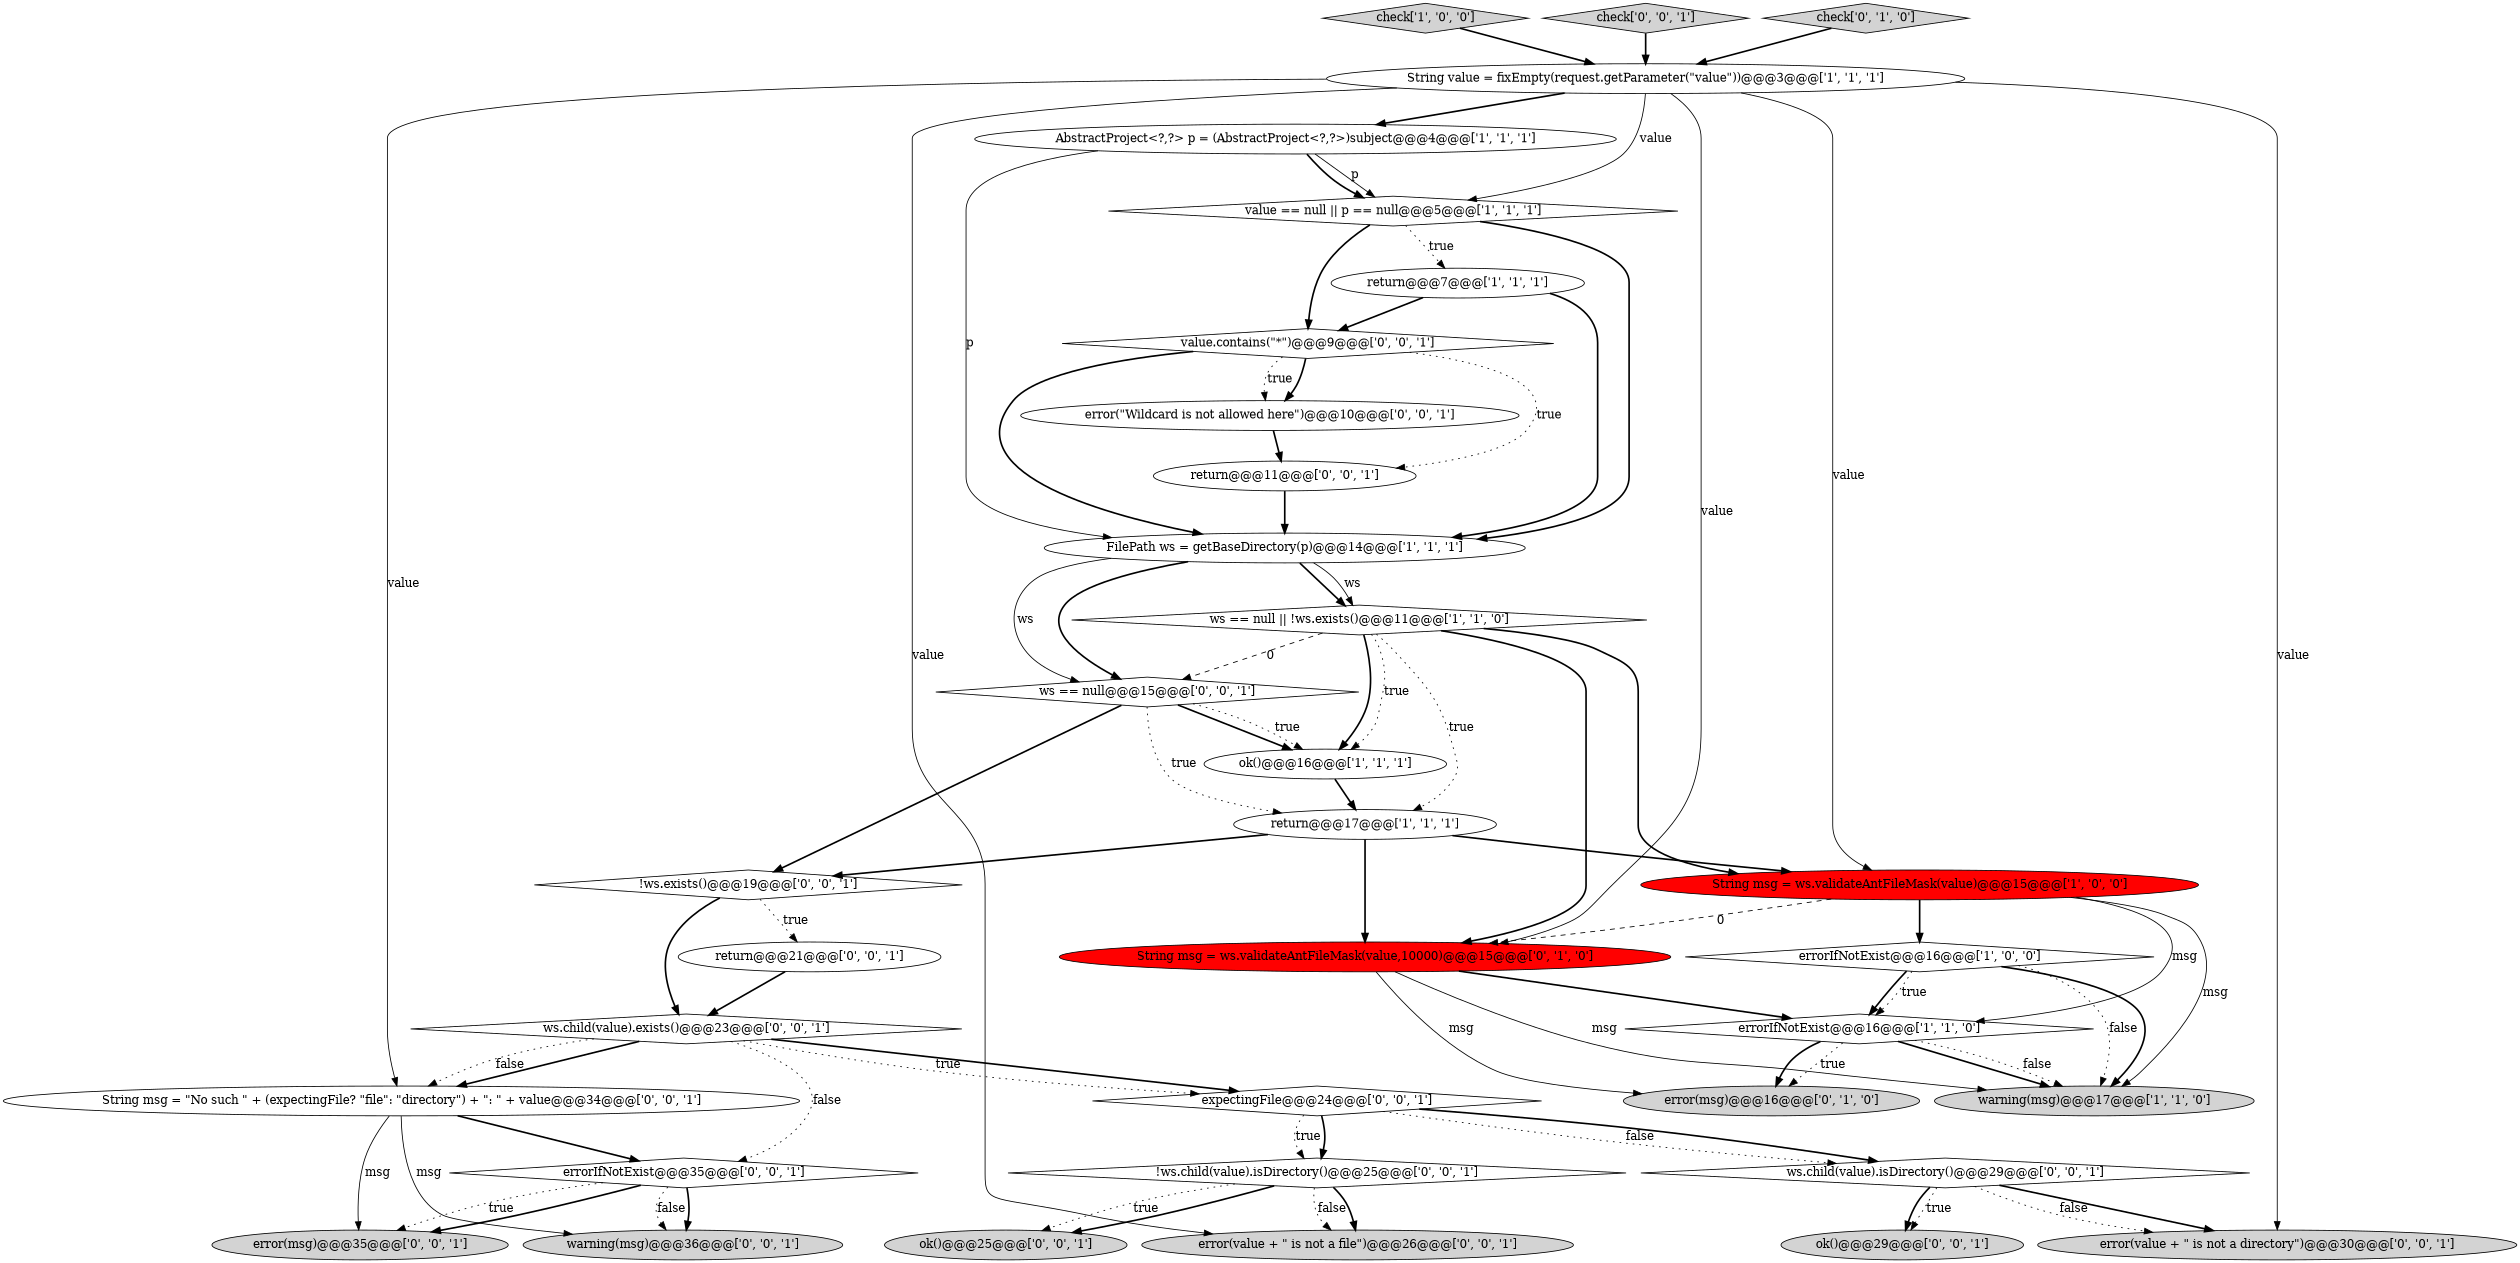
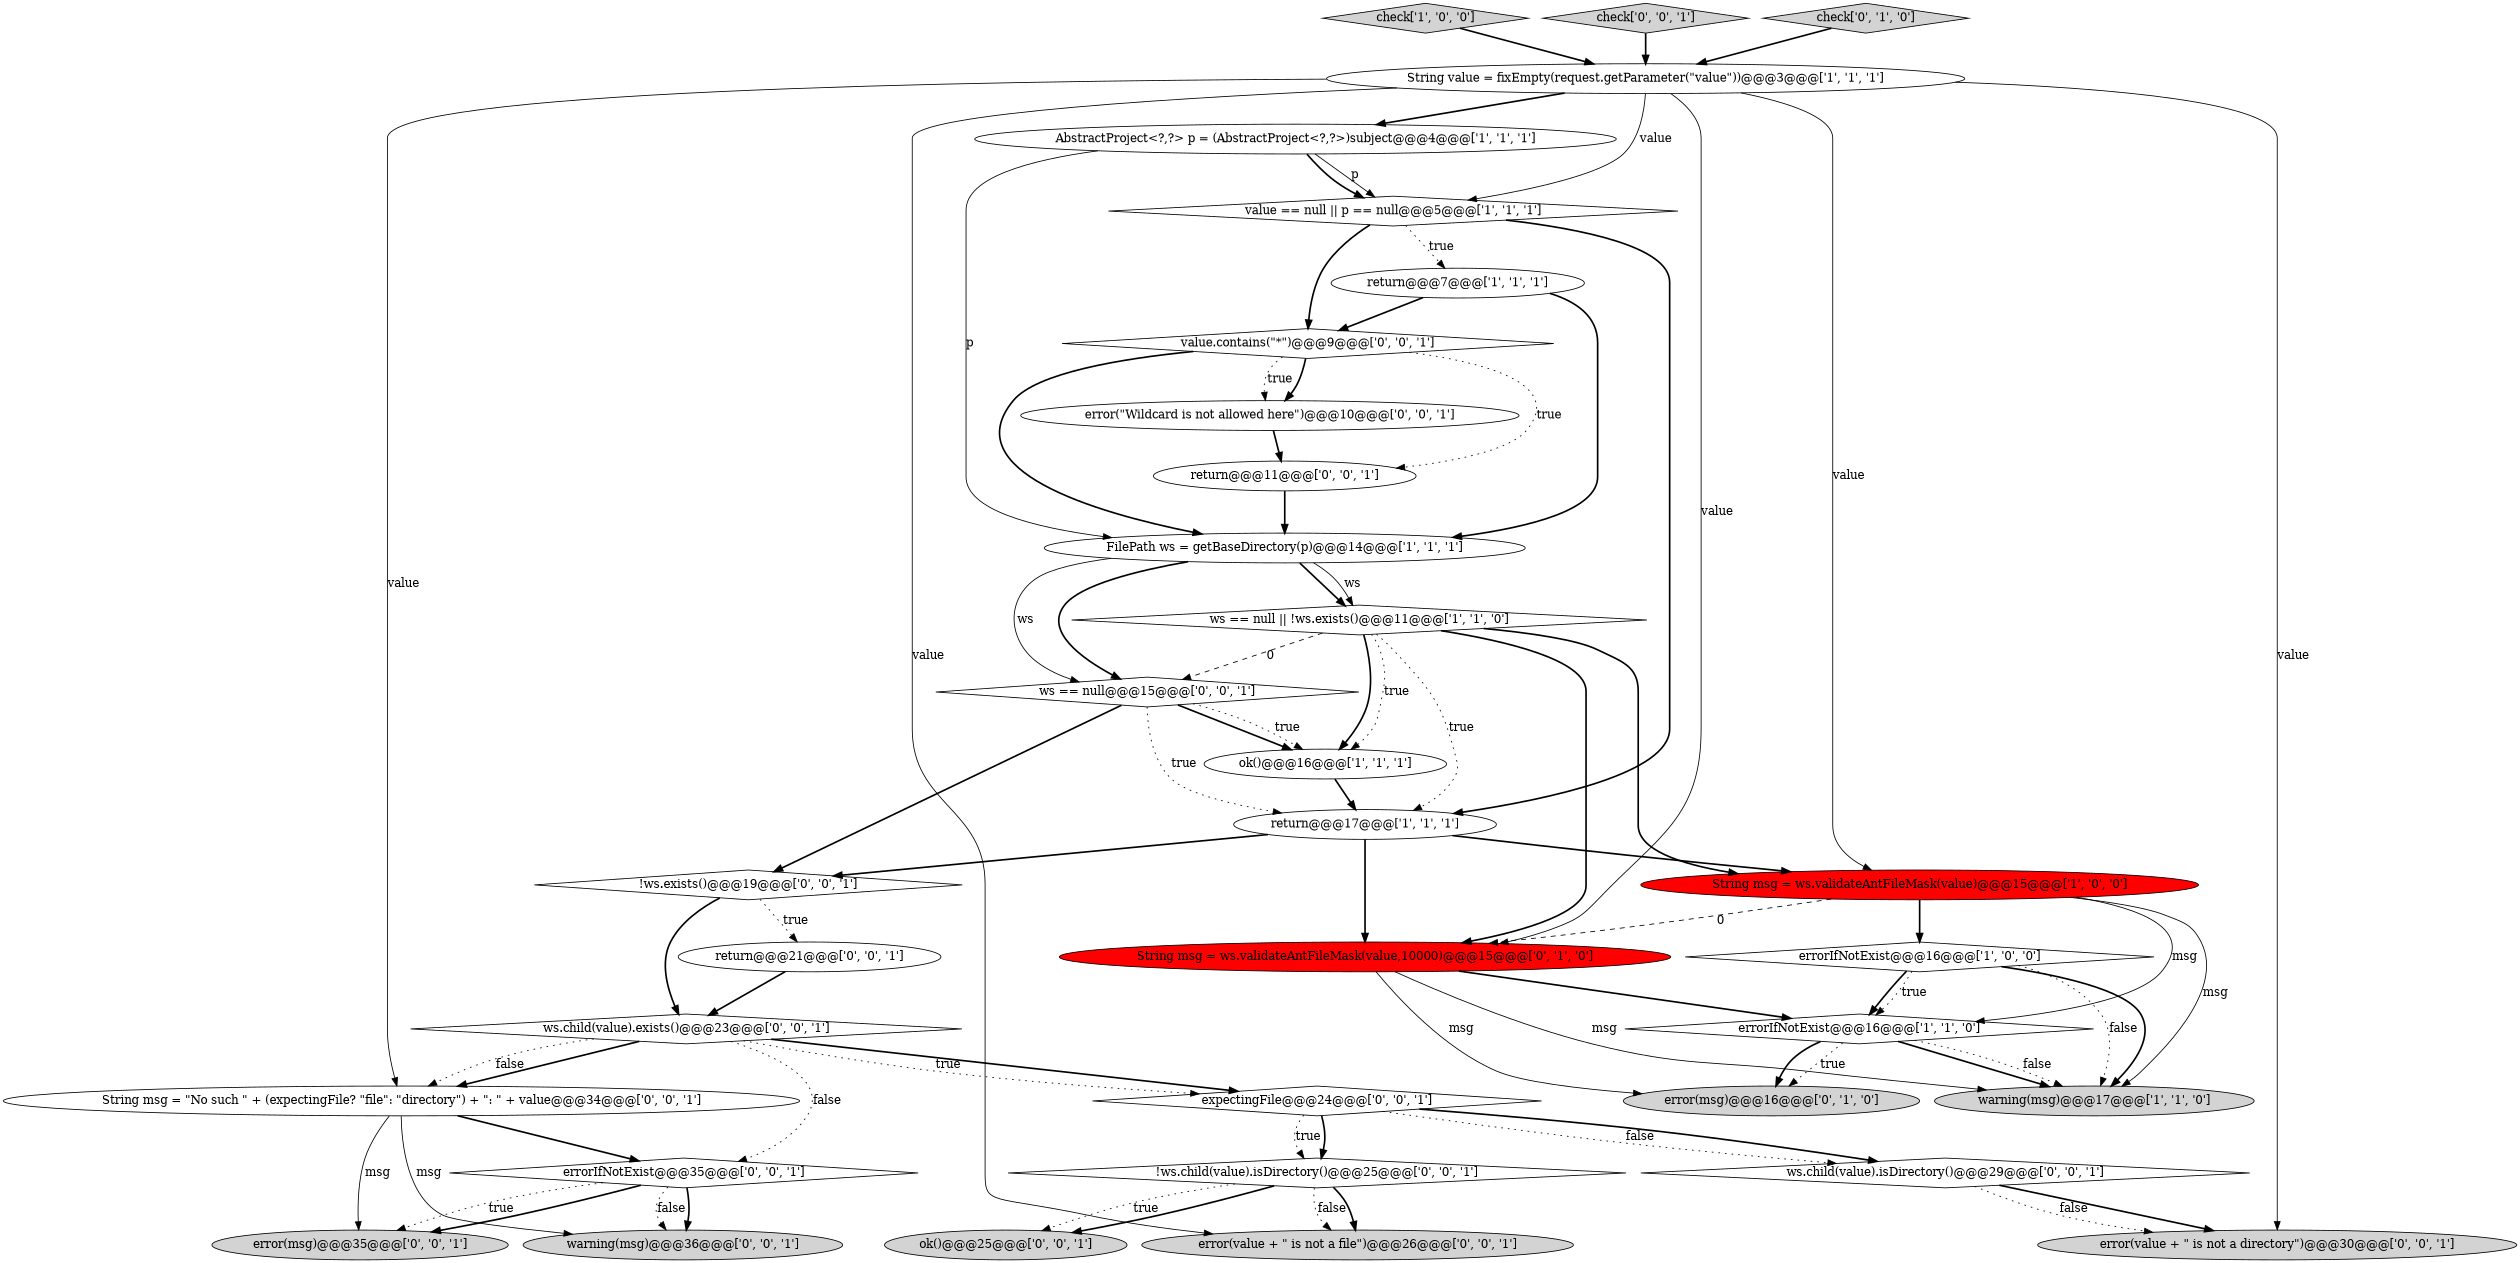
(1629, 378) -> (1670, 530)
(1902, 1245) -> none
